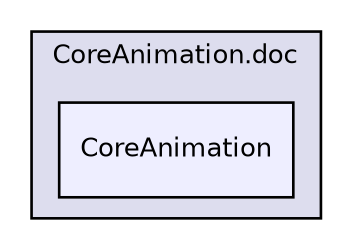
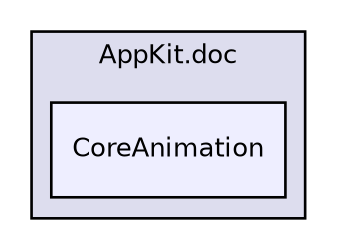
(176, 57) -> (168, 57)
